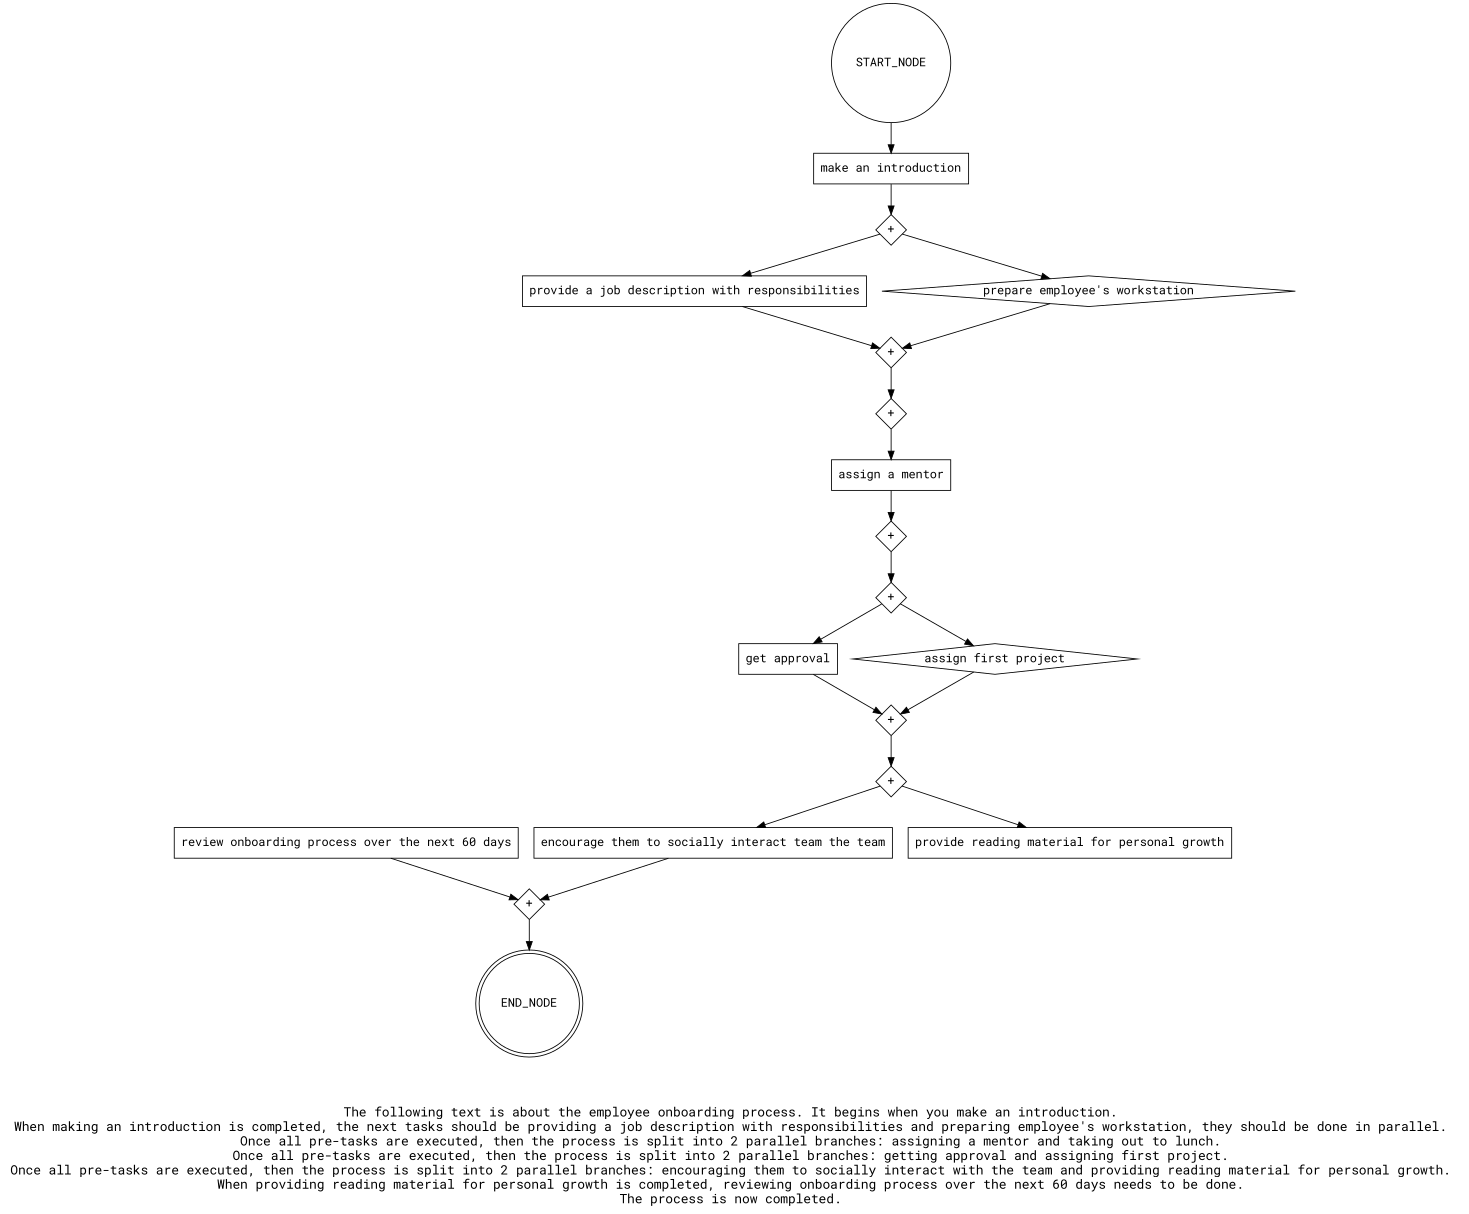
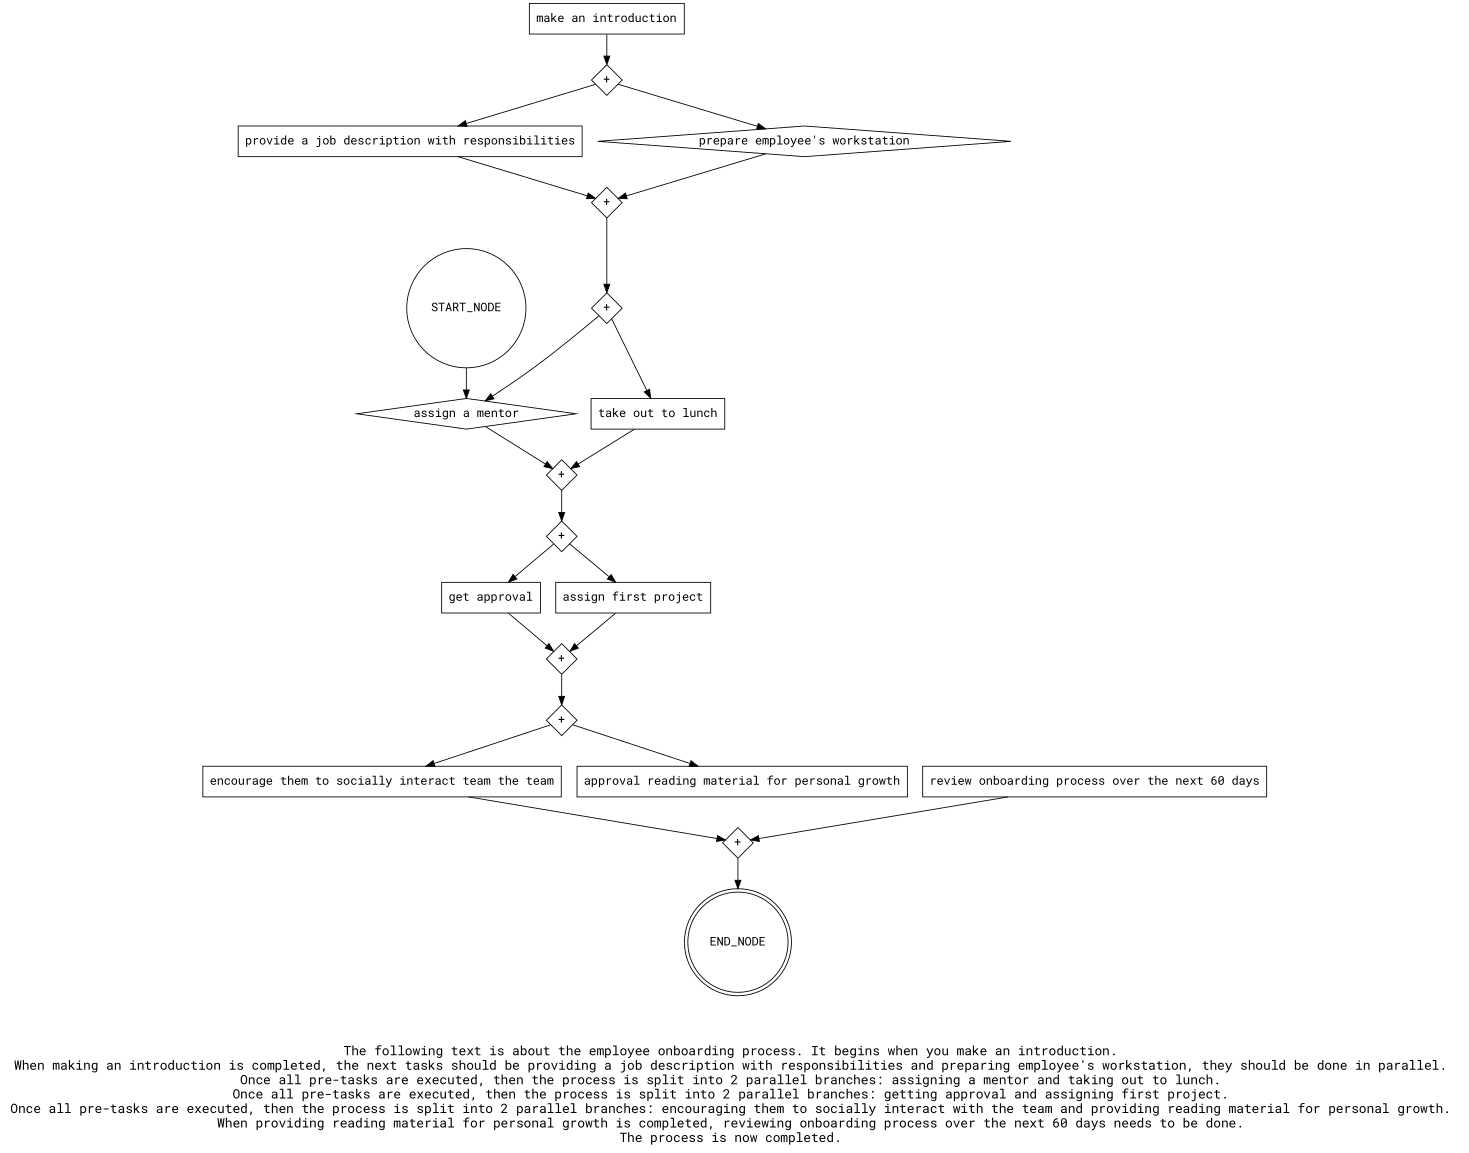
(891, 134) -> (466, 379)
none -> (658, 414)
(891, 475) -> (466, 414)
(995, 659) -> (633, 598)
(1070, 843) -> (742, 782)
